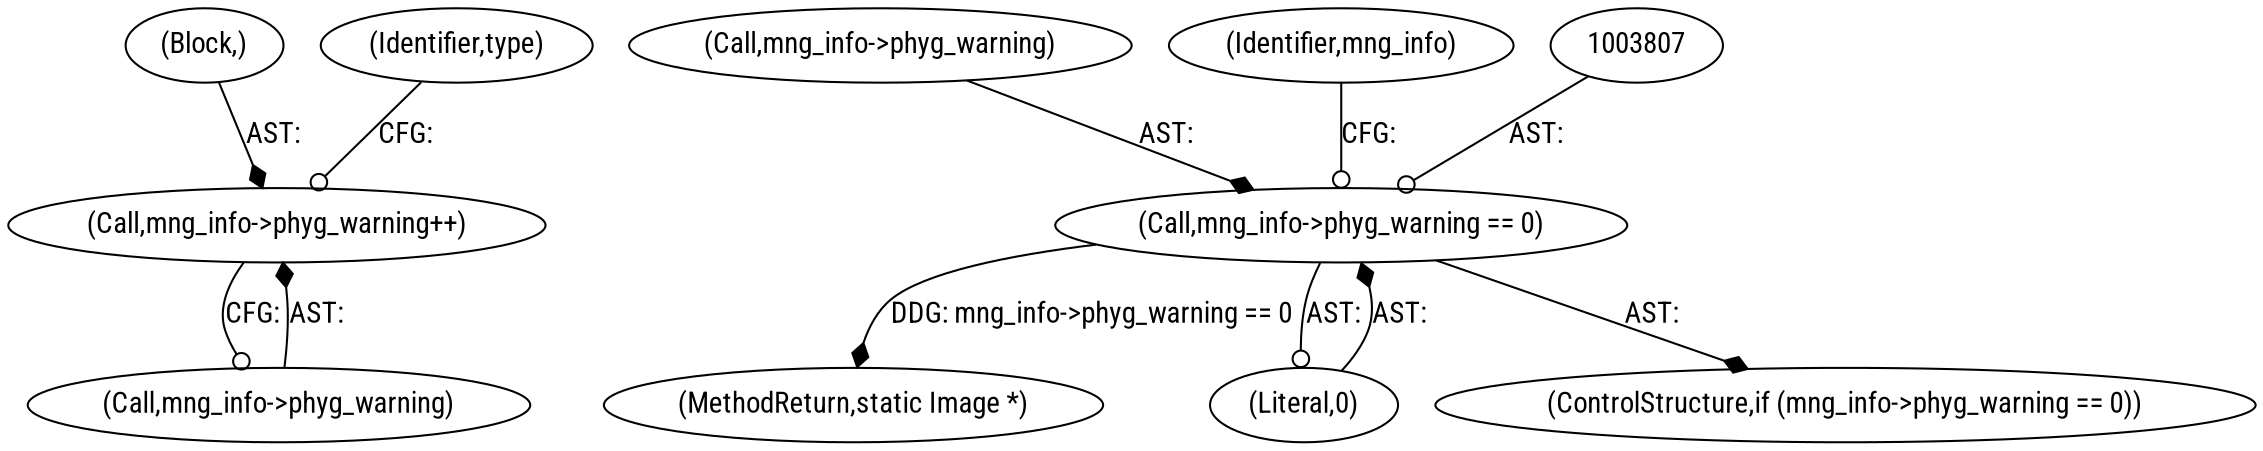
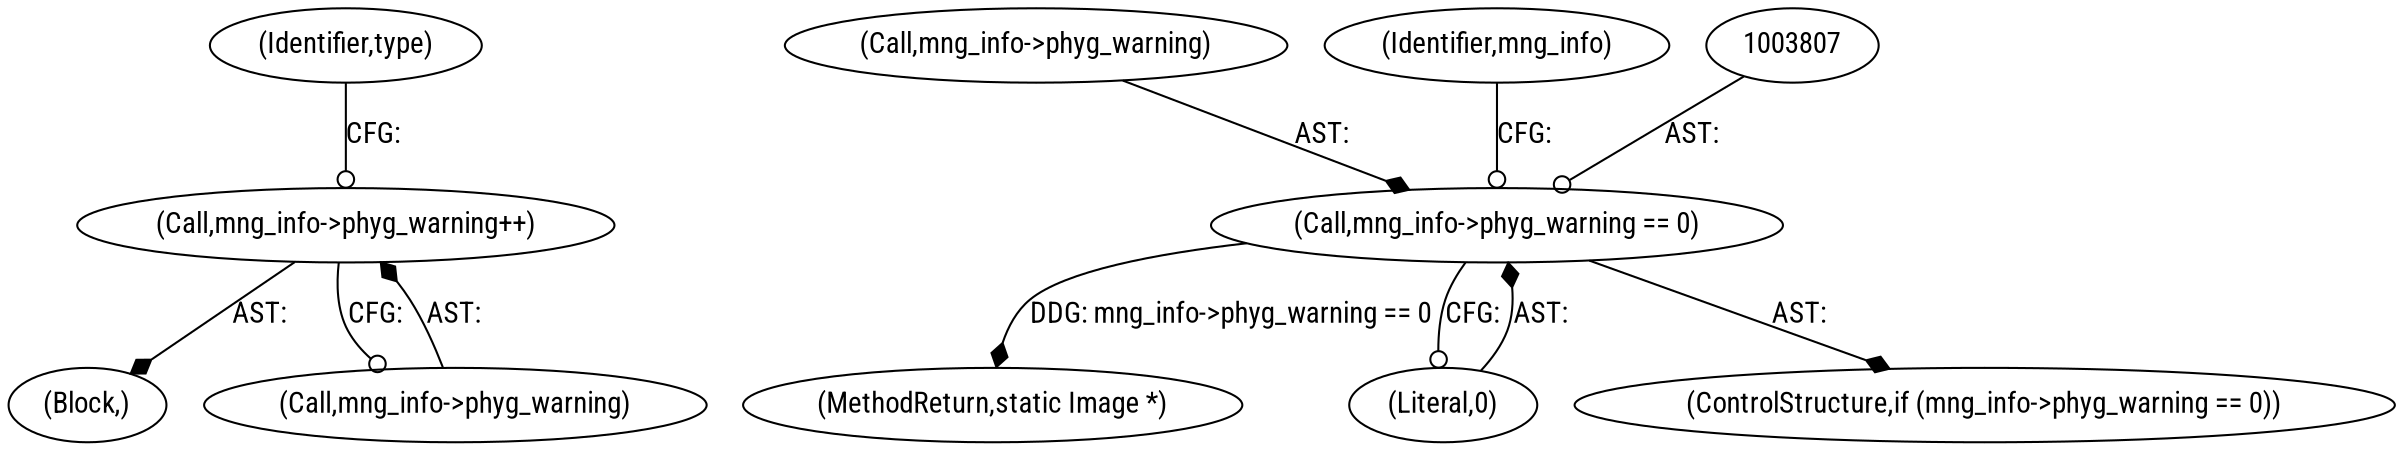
(236, 123) -> (223, 311)
(1337, 315) -> (1476, 315)
